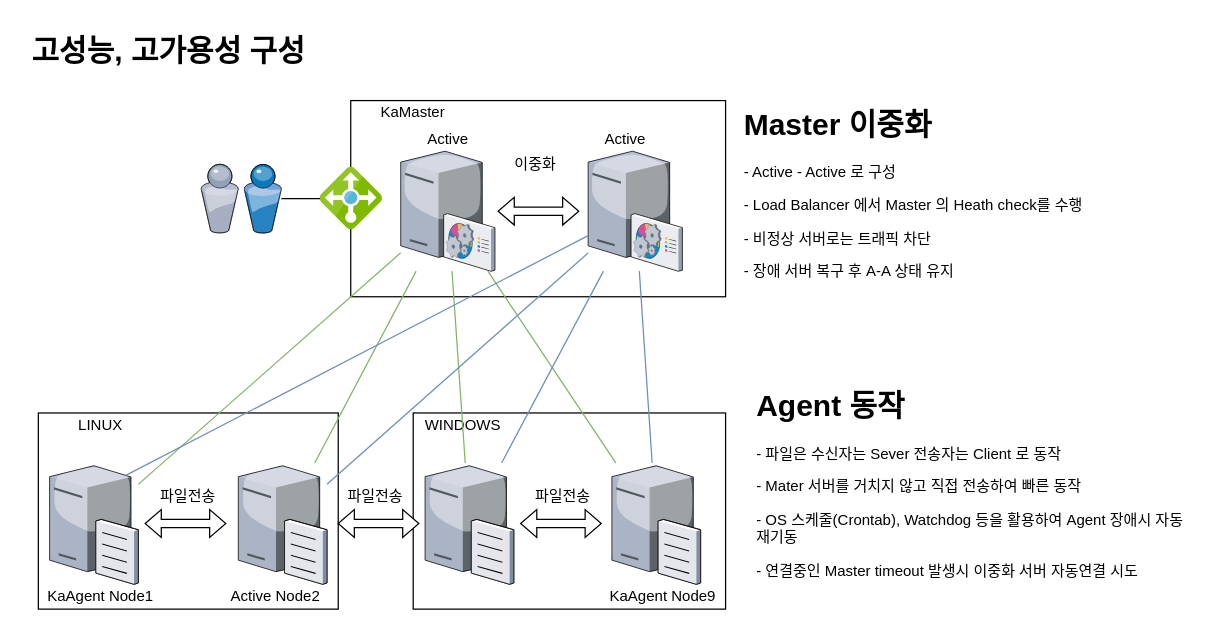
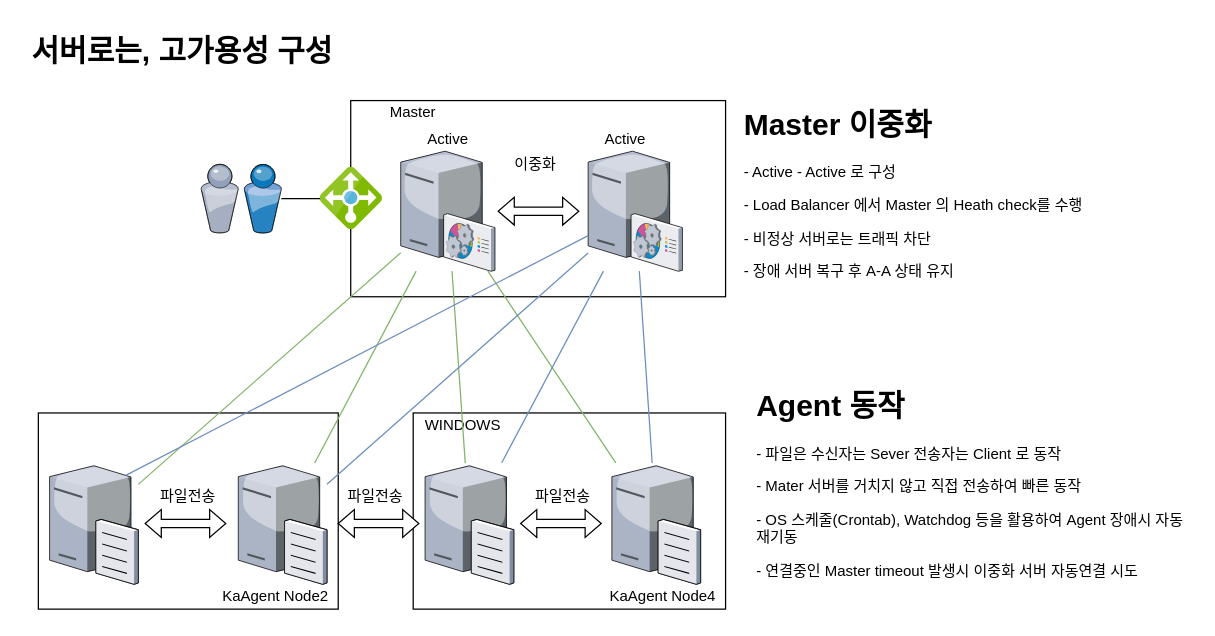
(106, 23) -> (114, 23)
(413, 113) -> (413, 113)
(101, 426) -> none
(101, 597) -> none
(276, 597) -> (276, 597)
(663, 597) -> (663, 597)
